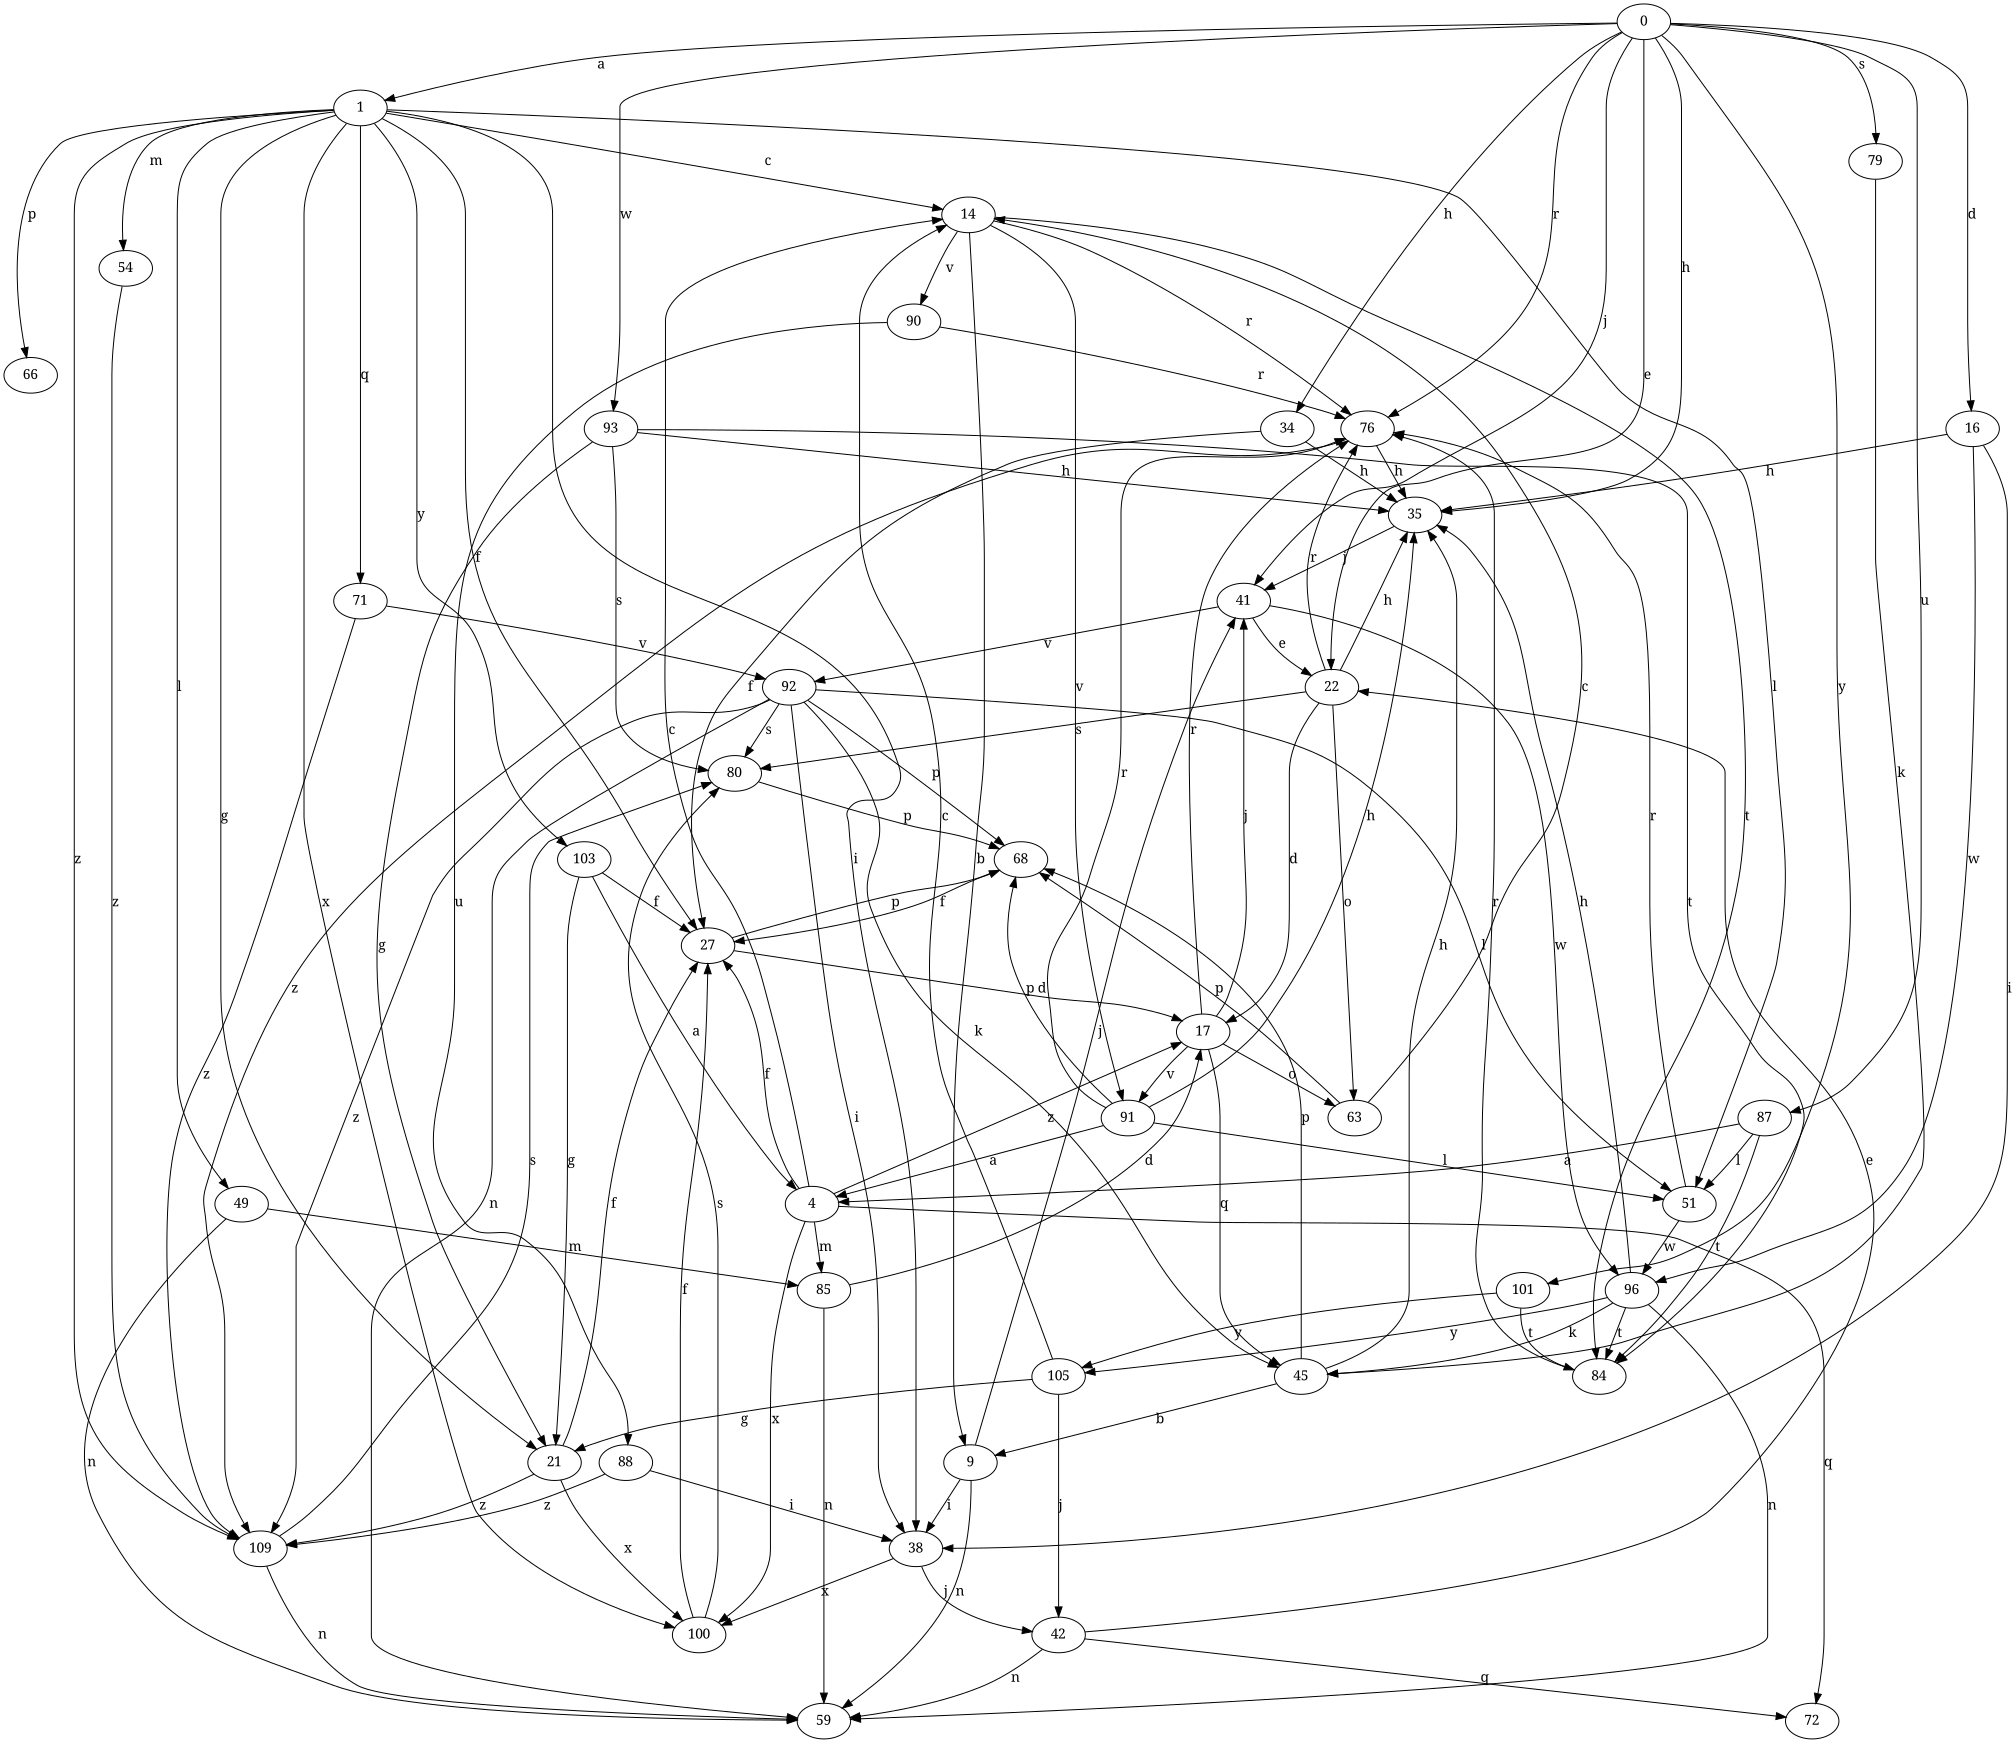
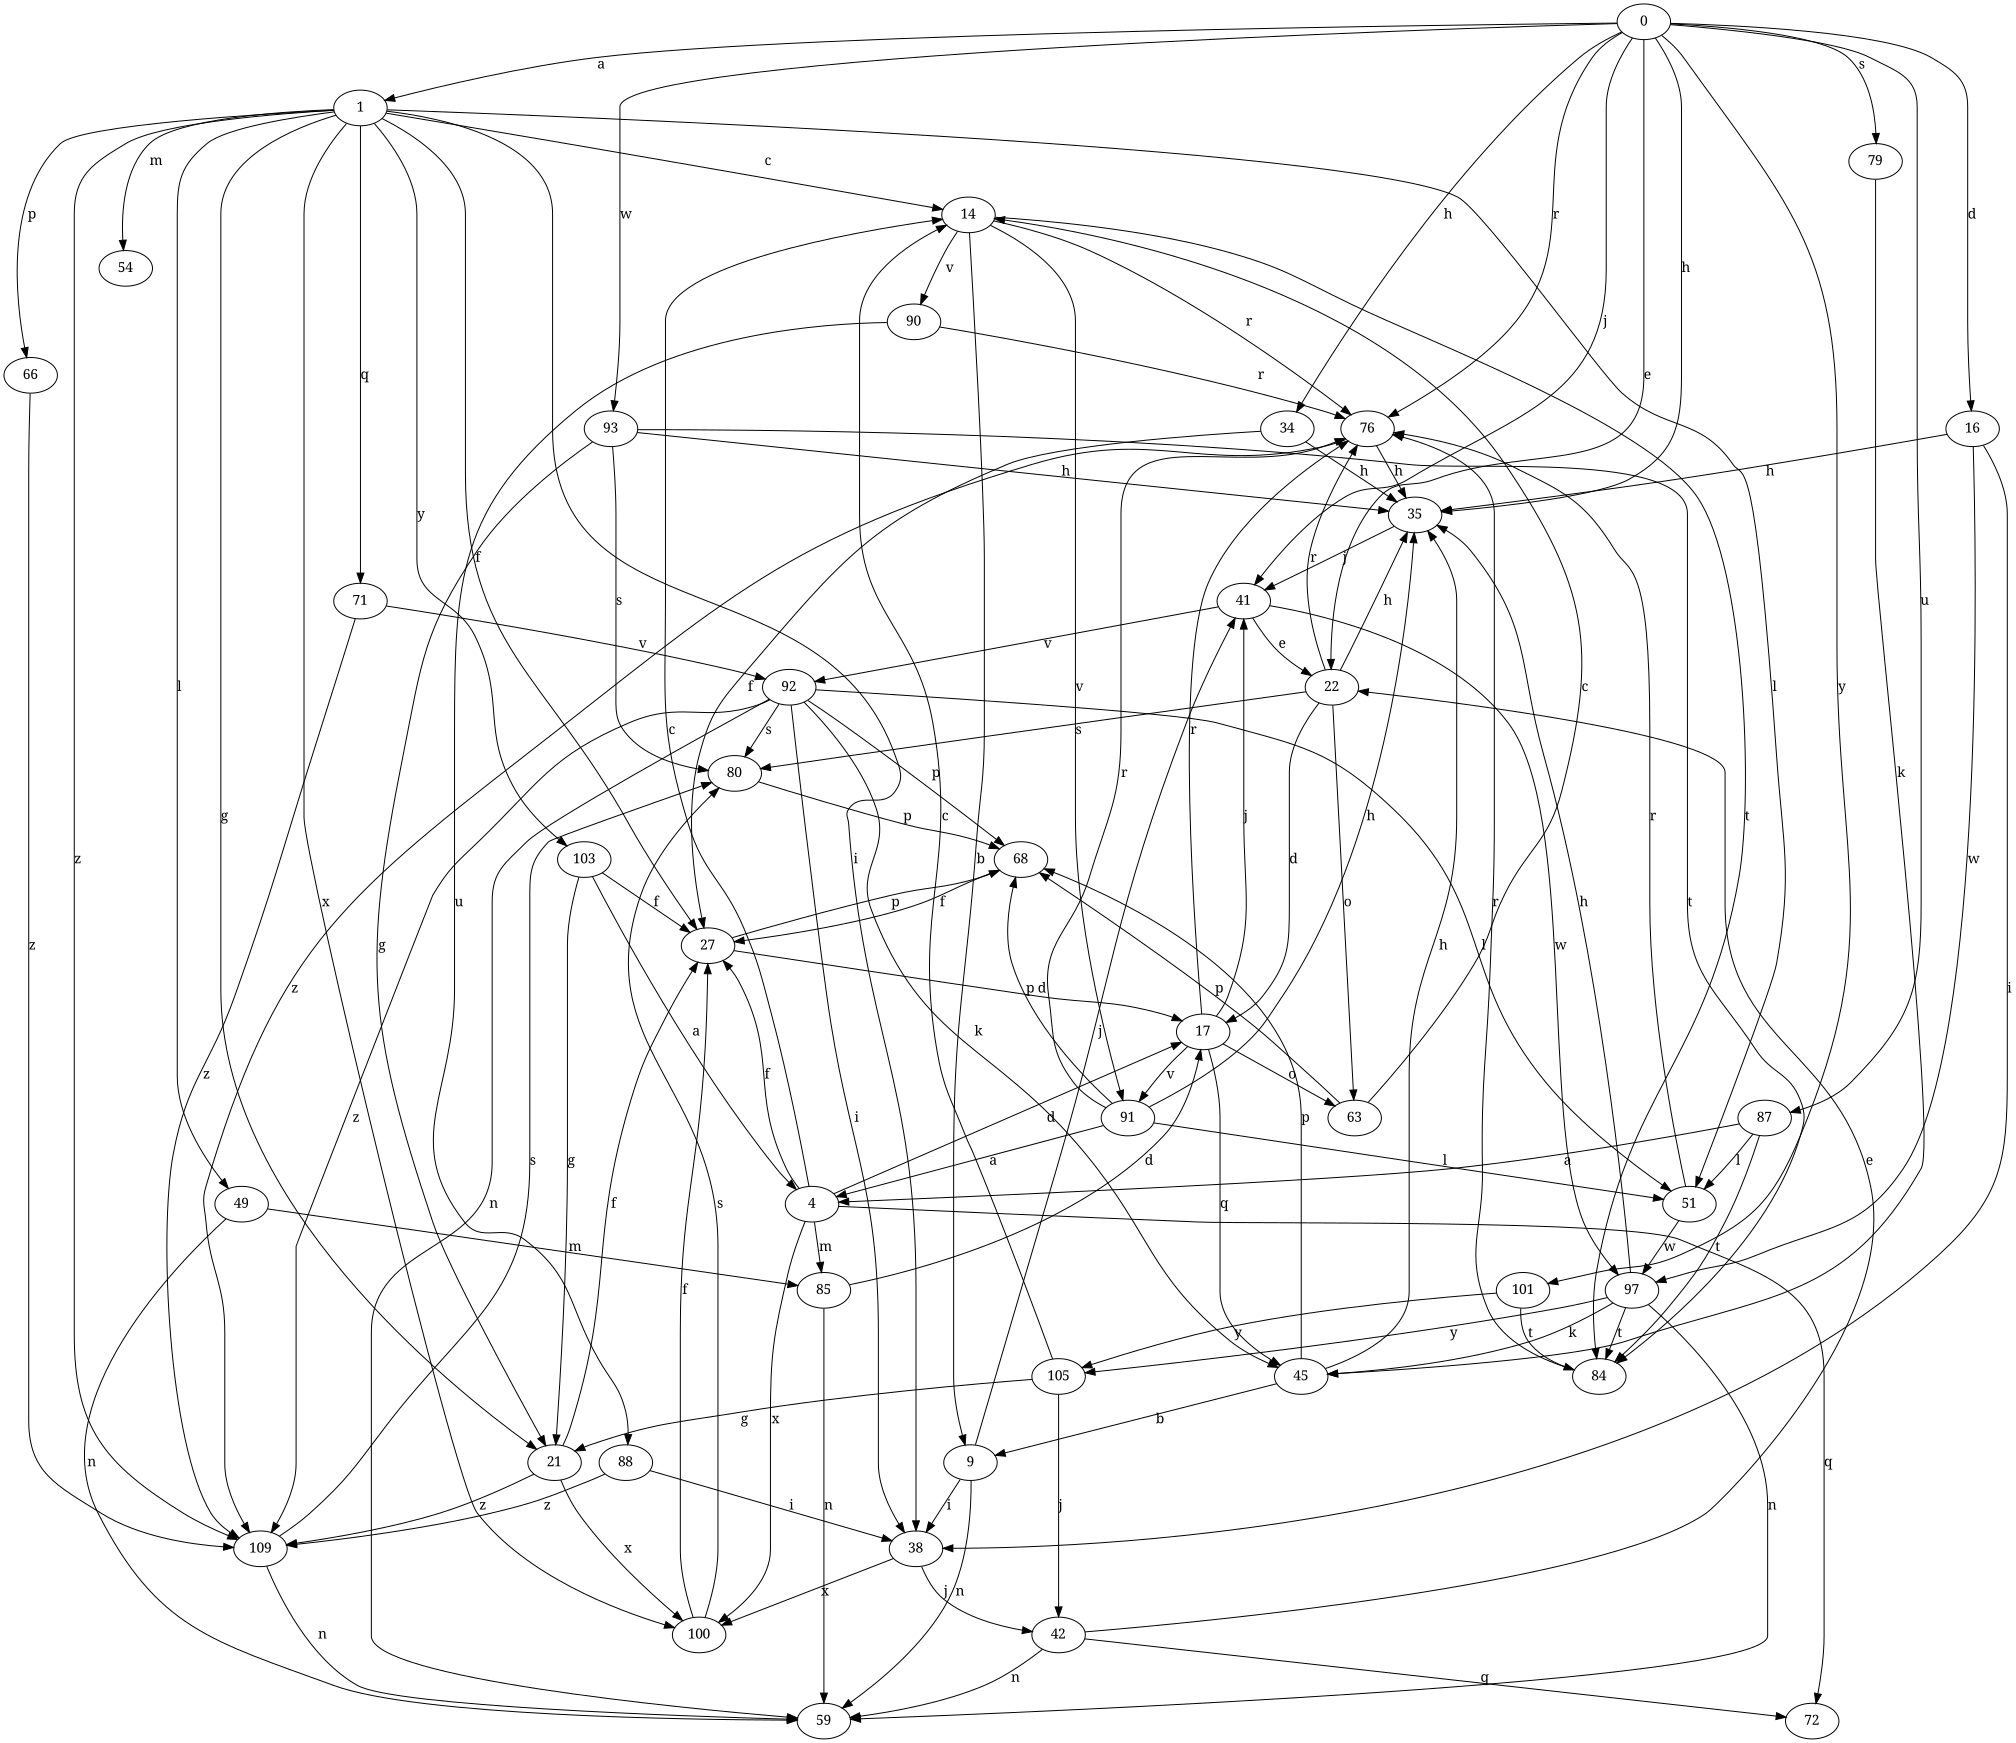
(112, 930) -> (29, 1034)
(1051, 1118) -> (1051, 1118)
(1632, 1290) -> (1632, 1290)
